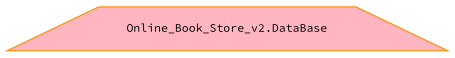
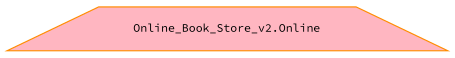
(227, 29) -> (227, 29)
